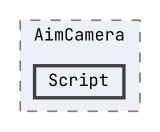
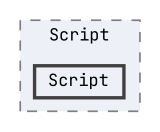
(80, 36) -> (80, 36)
